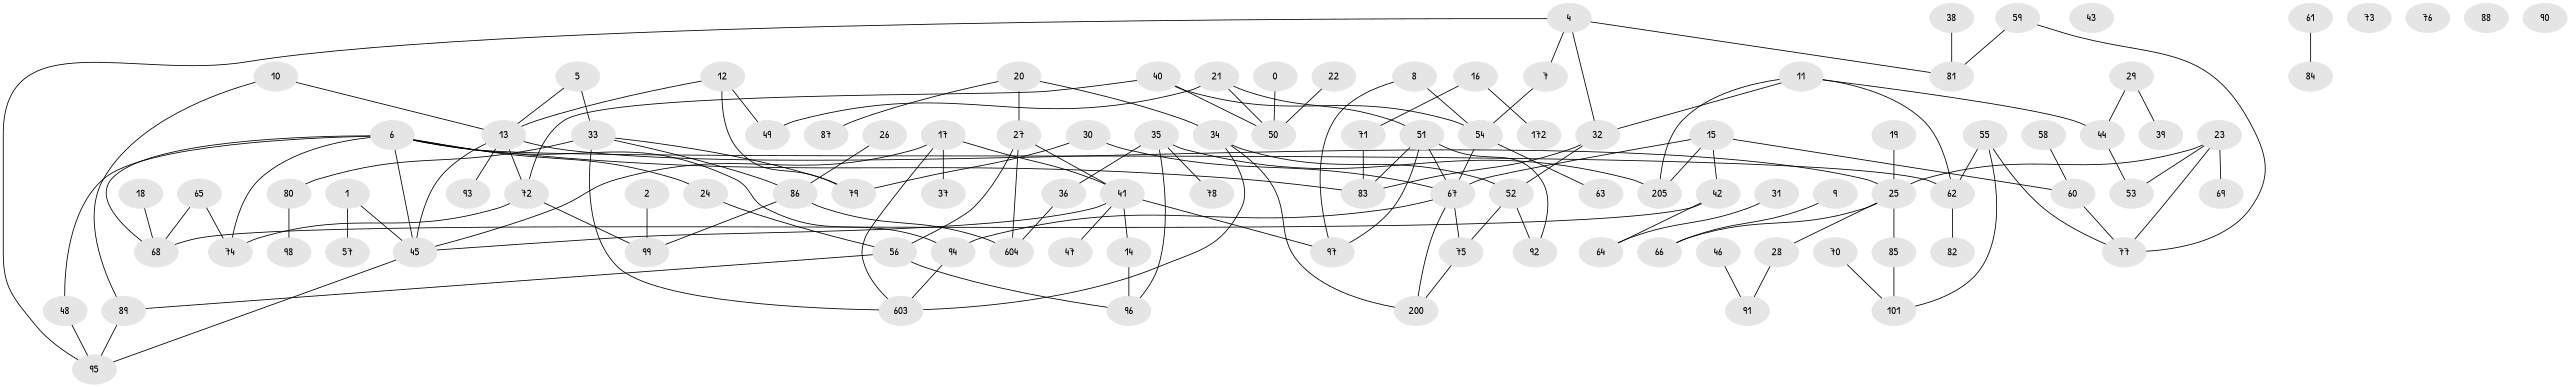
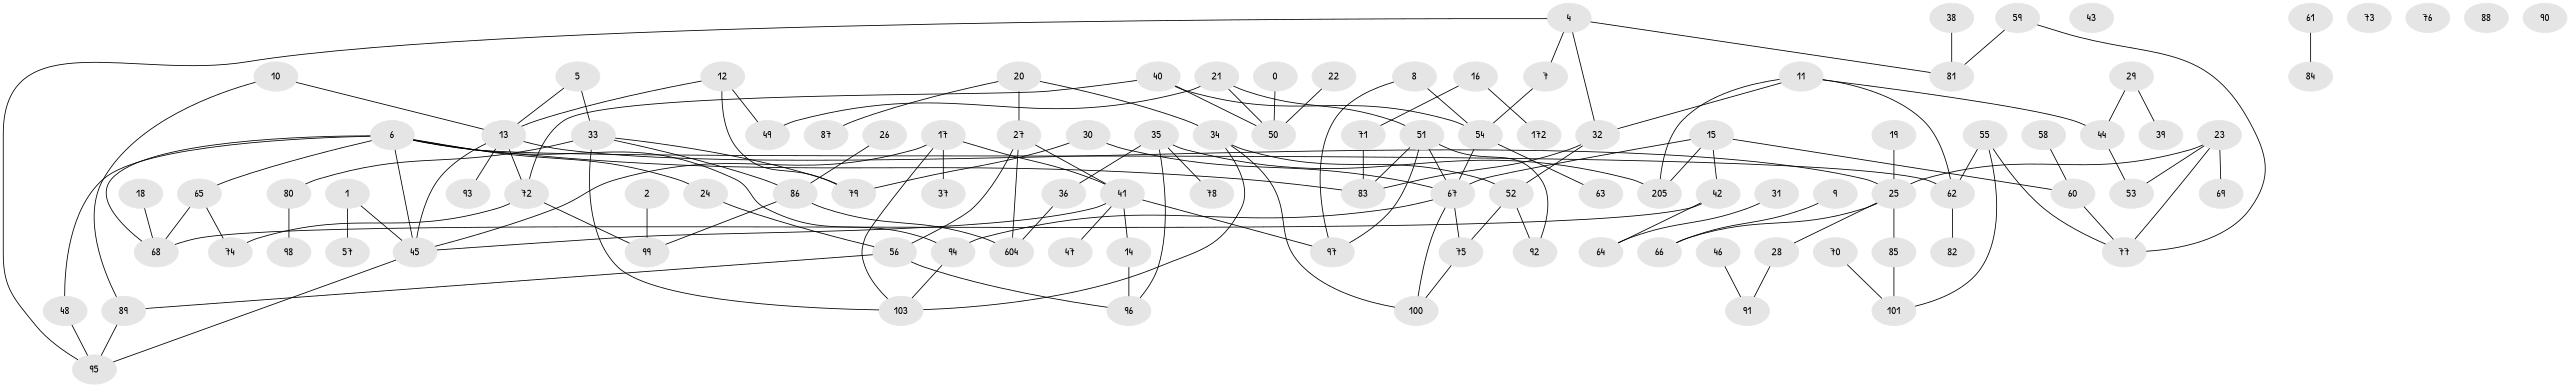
(282, 163) -> (294, 160)
(901, 311) -> (901, 311)
(1416, 311) -> (1416, 311)
